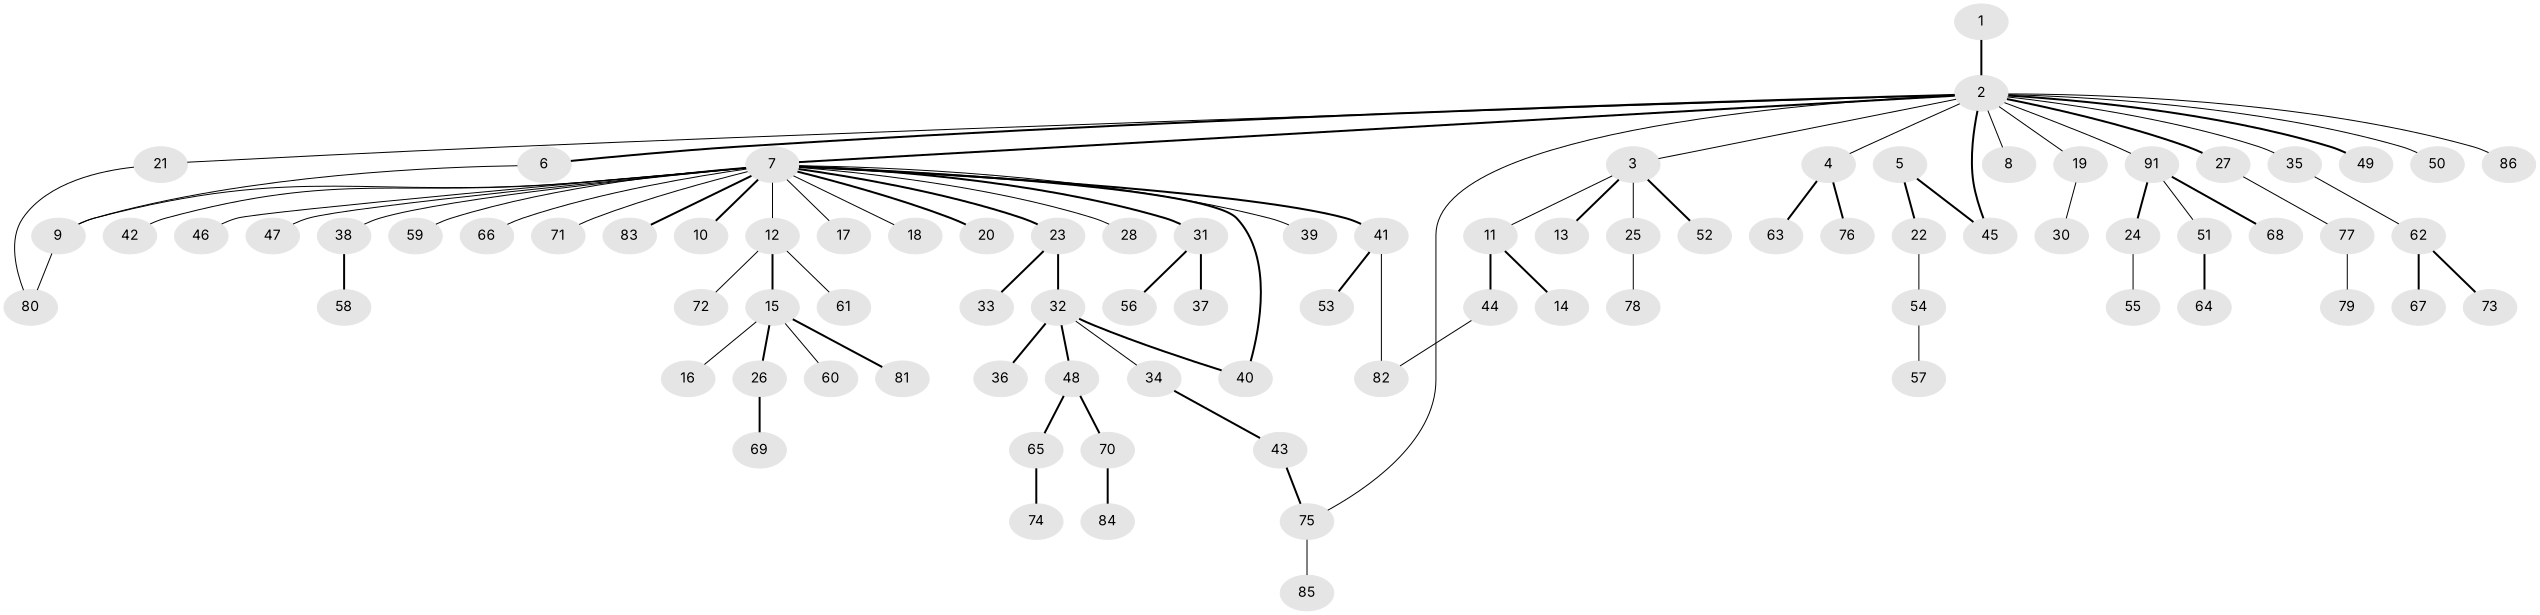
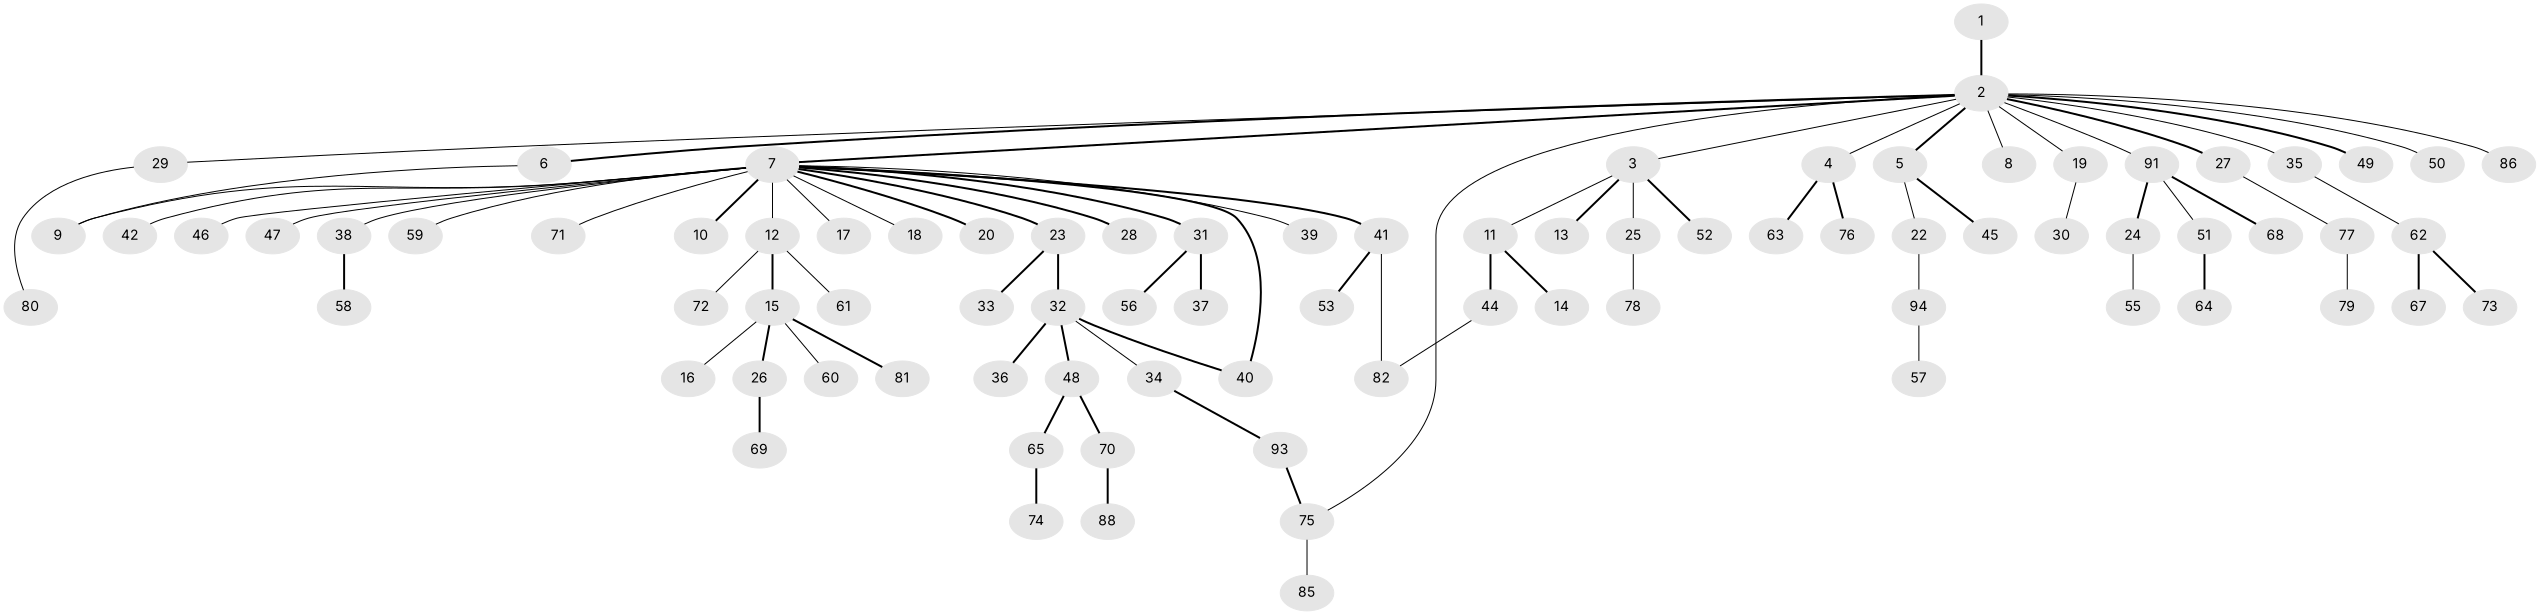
(161, 165) -> (161, 165)
(1972, 165) -> (1941, 129)
(956, 187) -> (956, 187)
(1909, 200) -> (1909, 200)
(487, 236) -> none
(630, 236) -> none
(45, 272) -> none
(1919, 307) -> (1919, 307)
(1280, 450) -> (1280, 450)
(1108, 522) -> (1108, 522)
